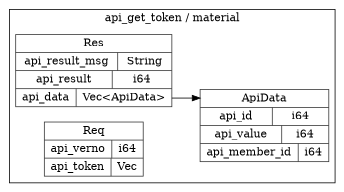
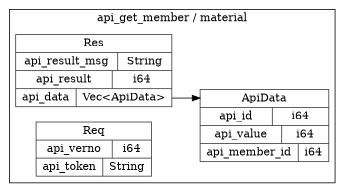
(172, 18) -> (172, 18)
(127, 167) -> (127, 167)
